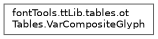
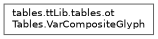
(79, 19) -> (79, 19)
